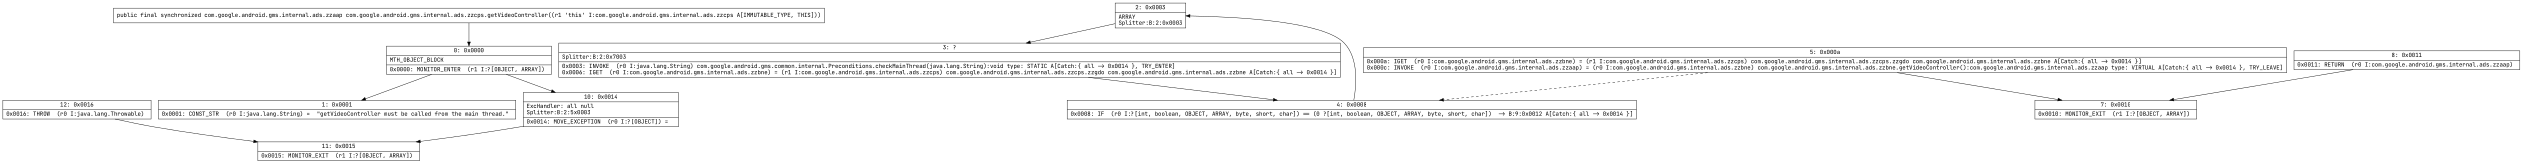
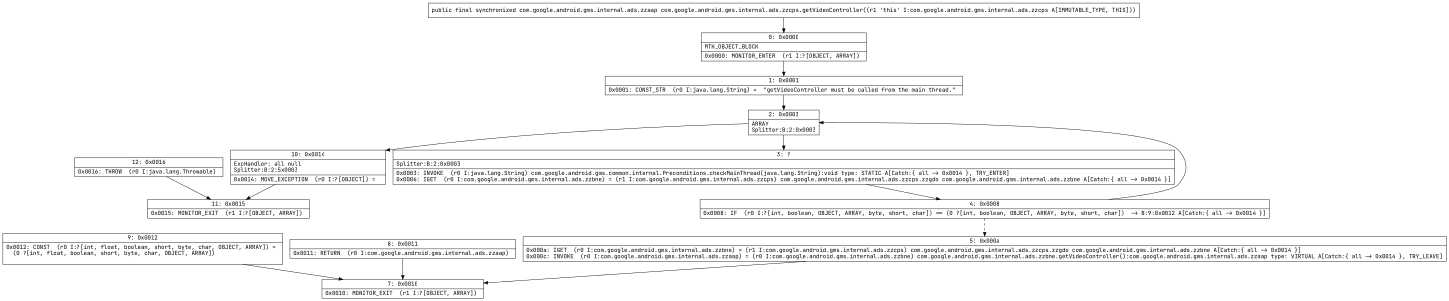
(594, 57) -> (428, 164)
(529, 83) -> (569, 132)
(1576, 86) -> (985, 225)
none -> (784, 100)
none -> (143, 249)
